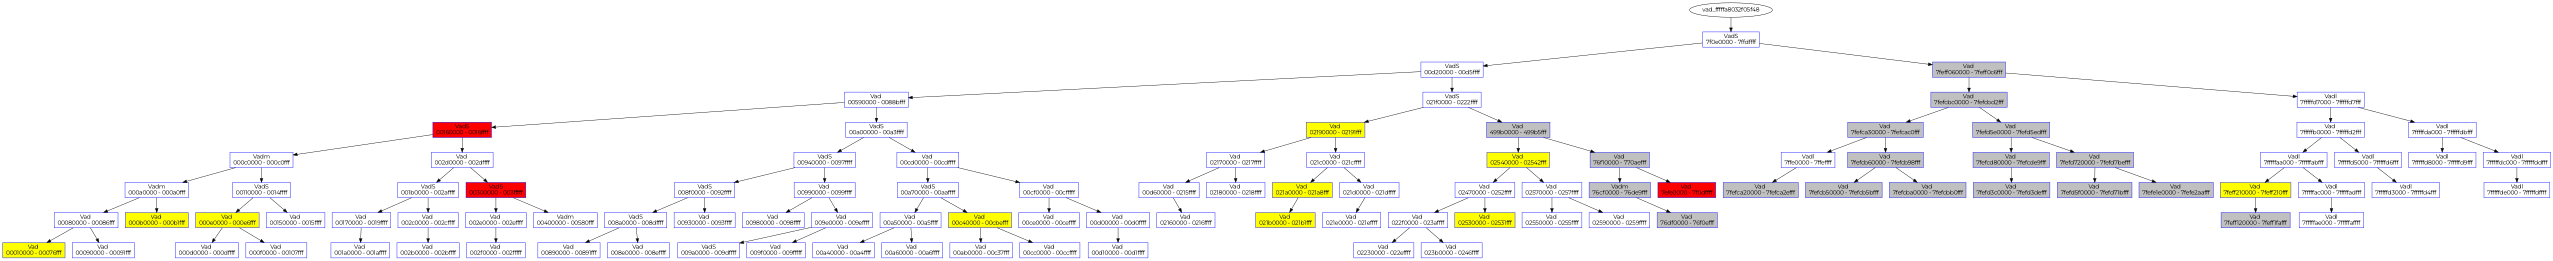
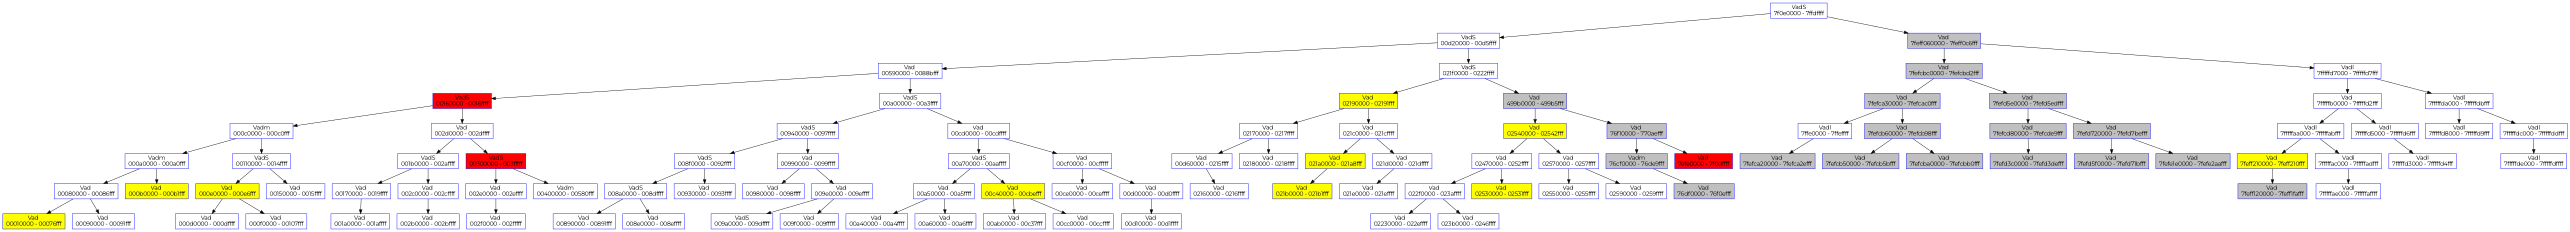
(1731, 10) -> none
